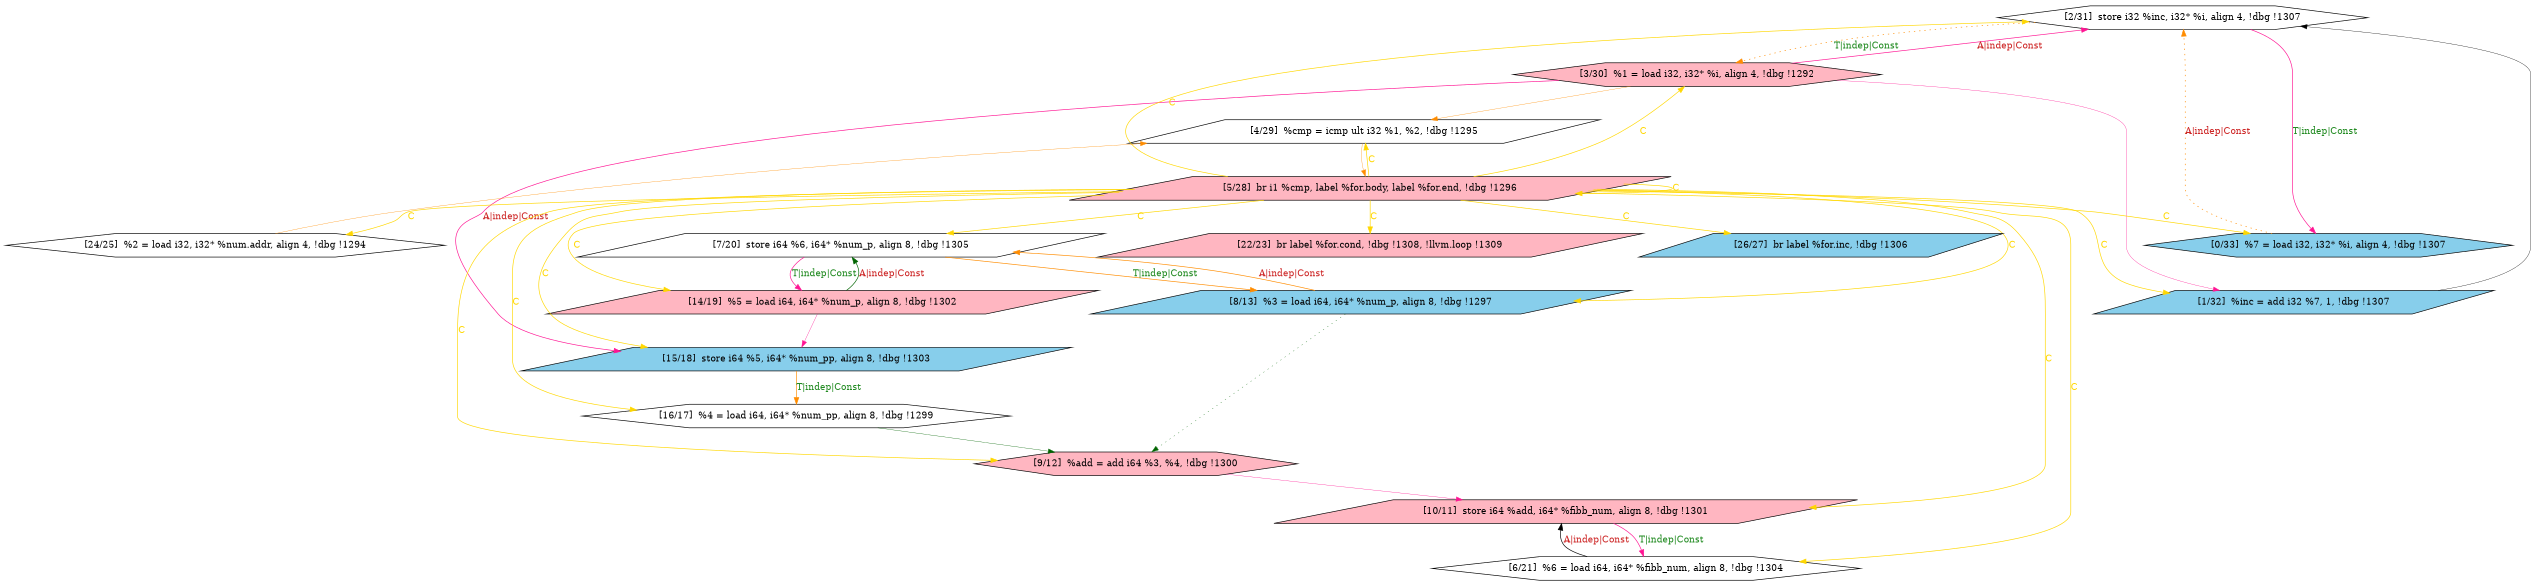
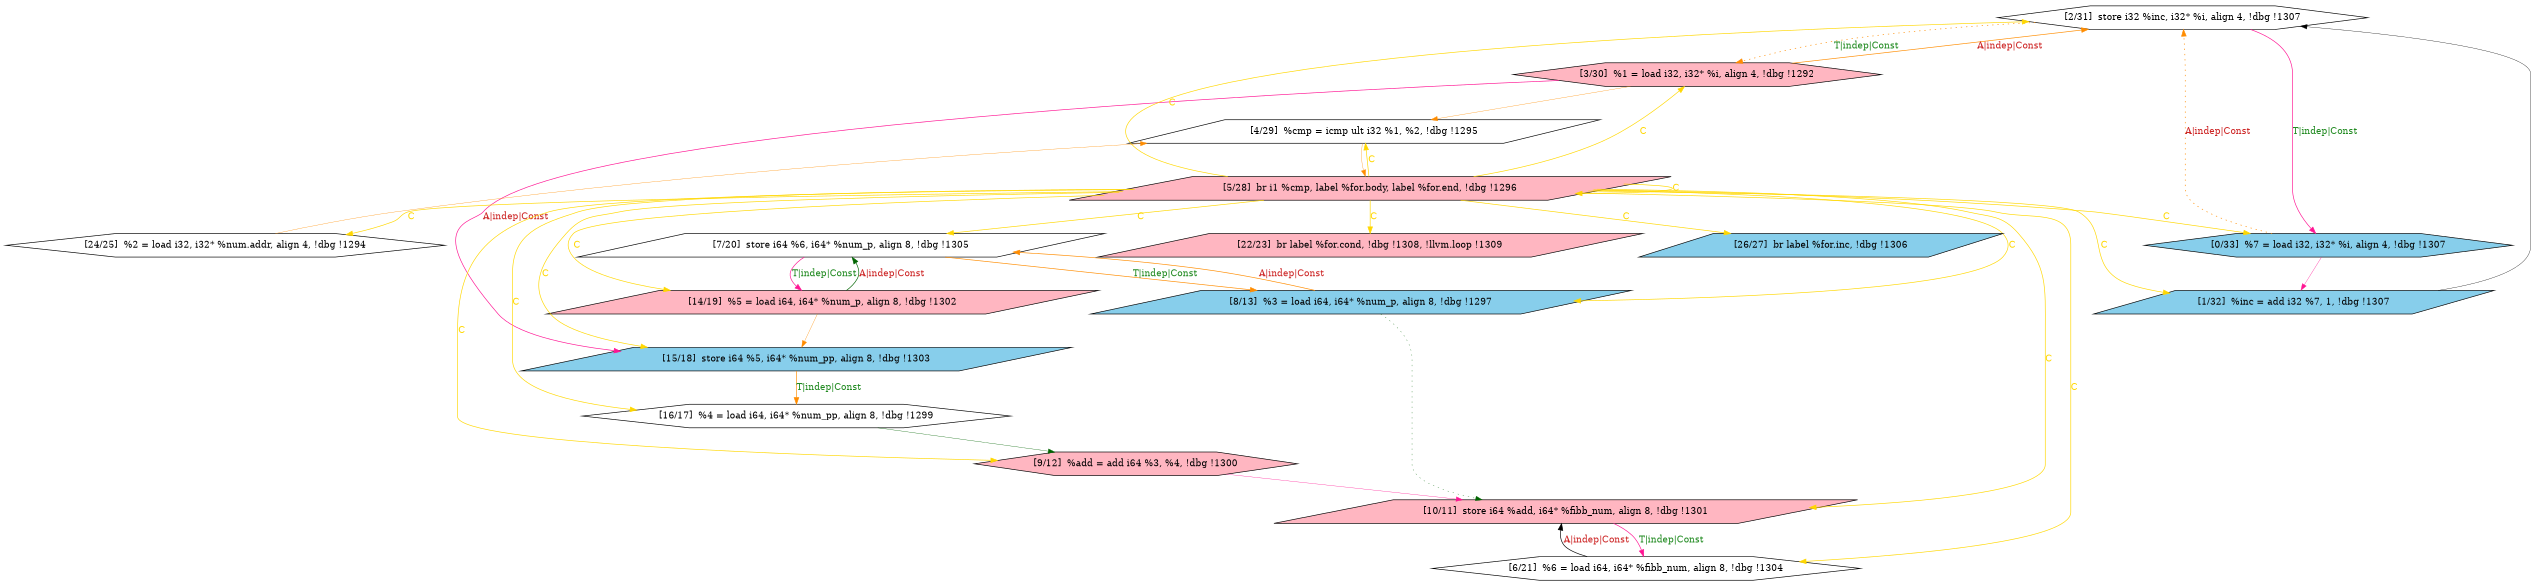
(1937, 47) -> (1937, 47)
(2092, 110) -> (2313, 271)
(811, 328) -> (811, 328)
(1251, 381) -> (1412, 421)
